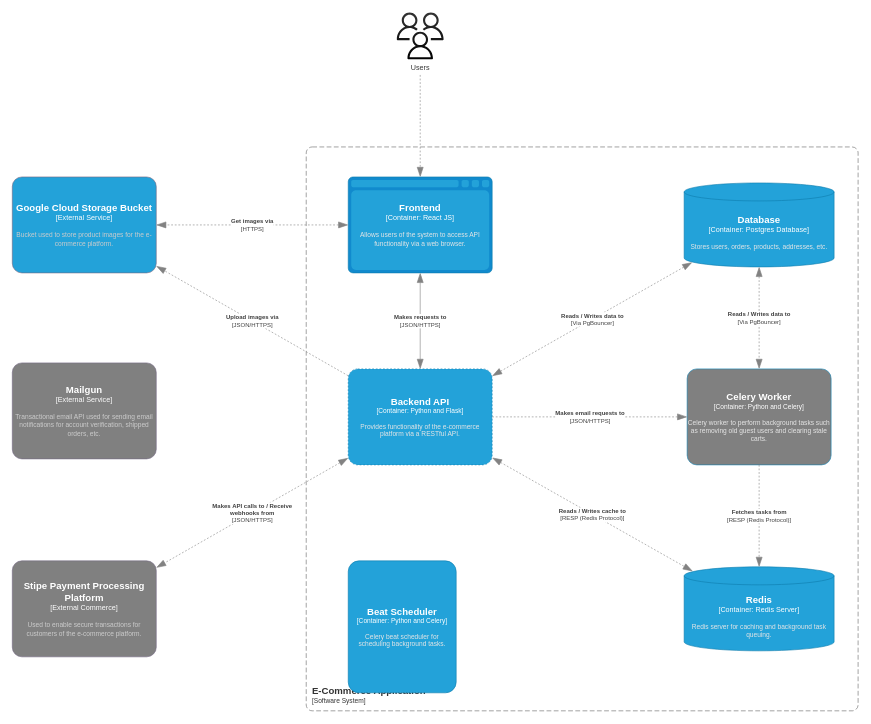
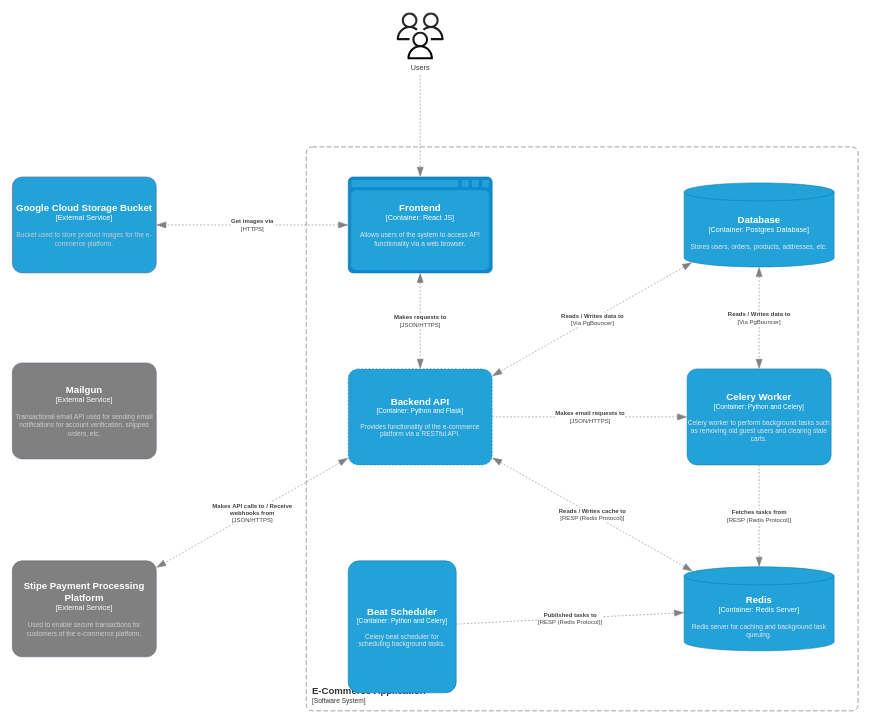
(253, 321) -> none
(420, 342) -> (420, 342)
(759, 417) -> (759, 417)
(84, 609) -> (84, 609)
none -> (566, 618)
